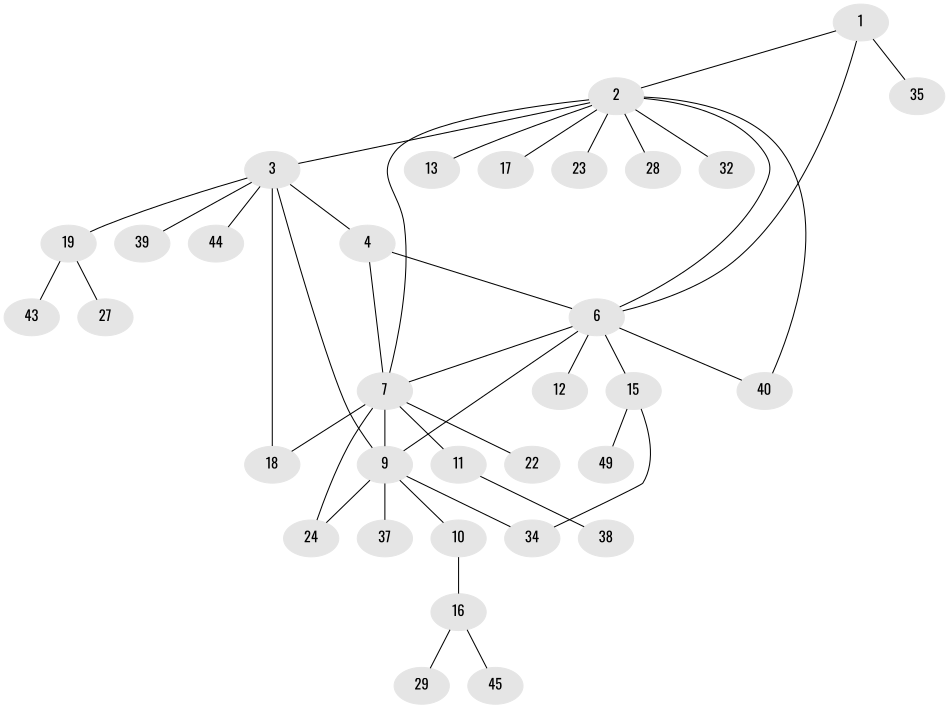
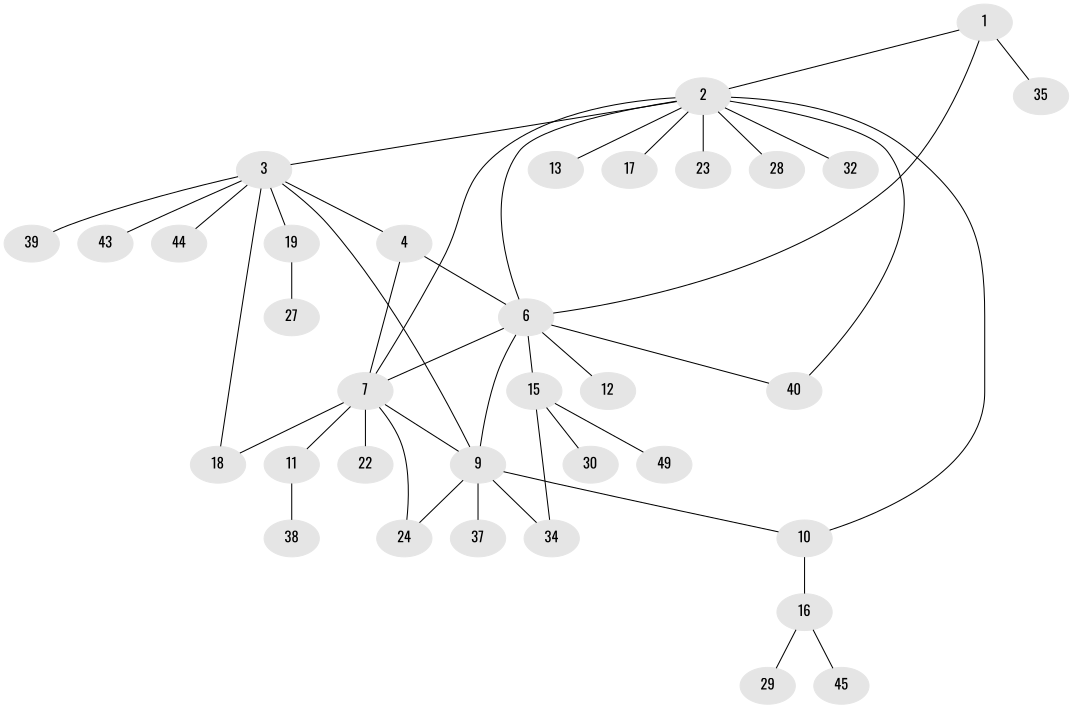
none -> (983, 275)
(50, 281) -> (184, 206)
none -> (591, 465)
